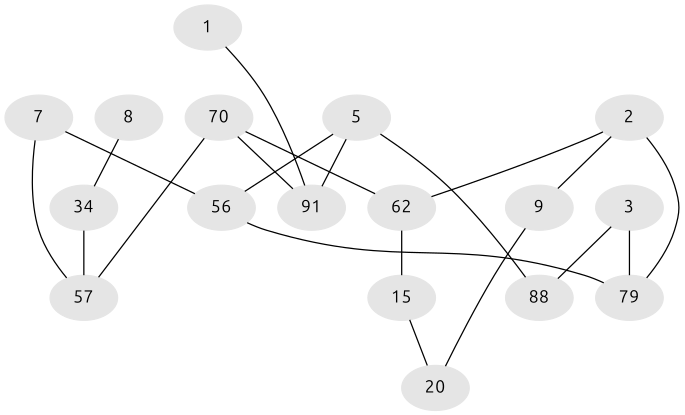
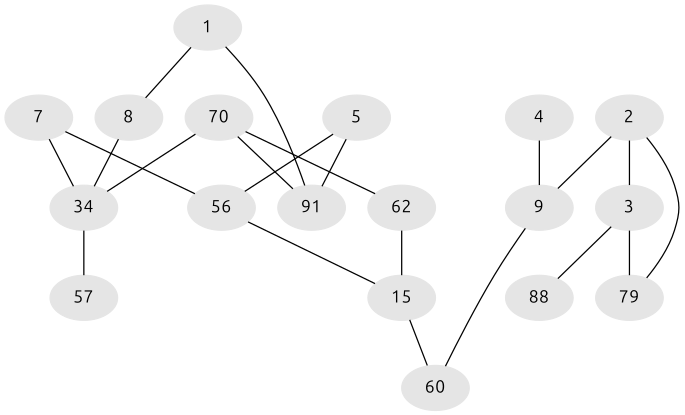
none -> (168, 73)
none -> (539, 118)
(518, 166) -> (629, 163)
(460, 198) -> none
(151, 208) -> (151, 163)
(35, 213) -> (61, 163)
(425, 253) -> (312, 253)
(435, 388) -> (435, 388)
